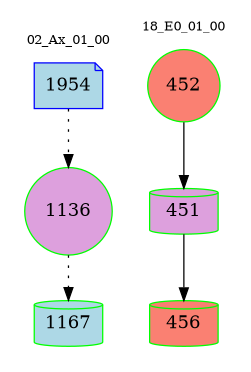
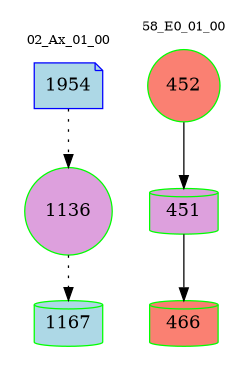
(184, 27) -> (184, 27)
(184, 323) -> (184, 323)
